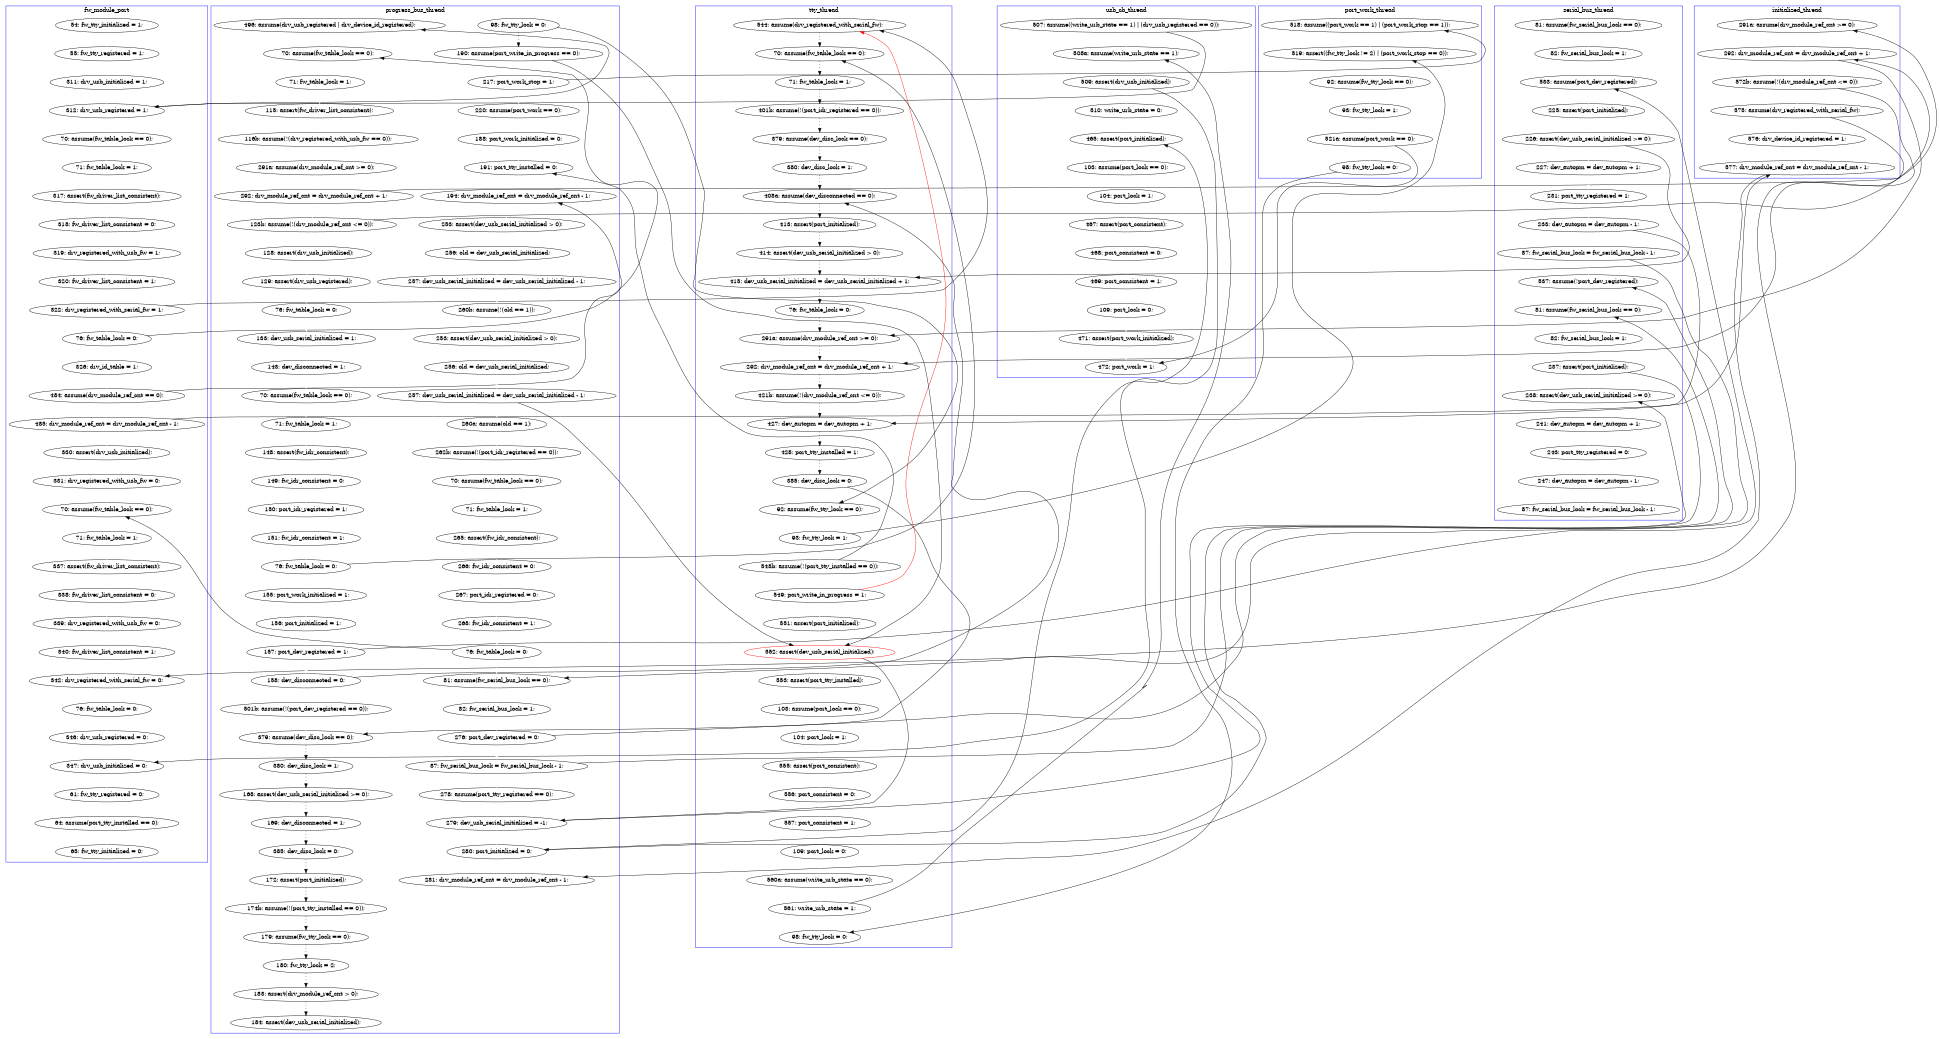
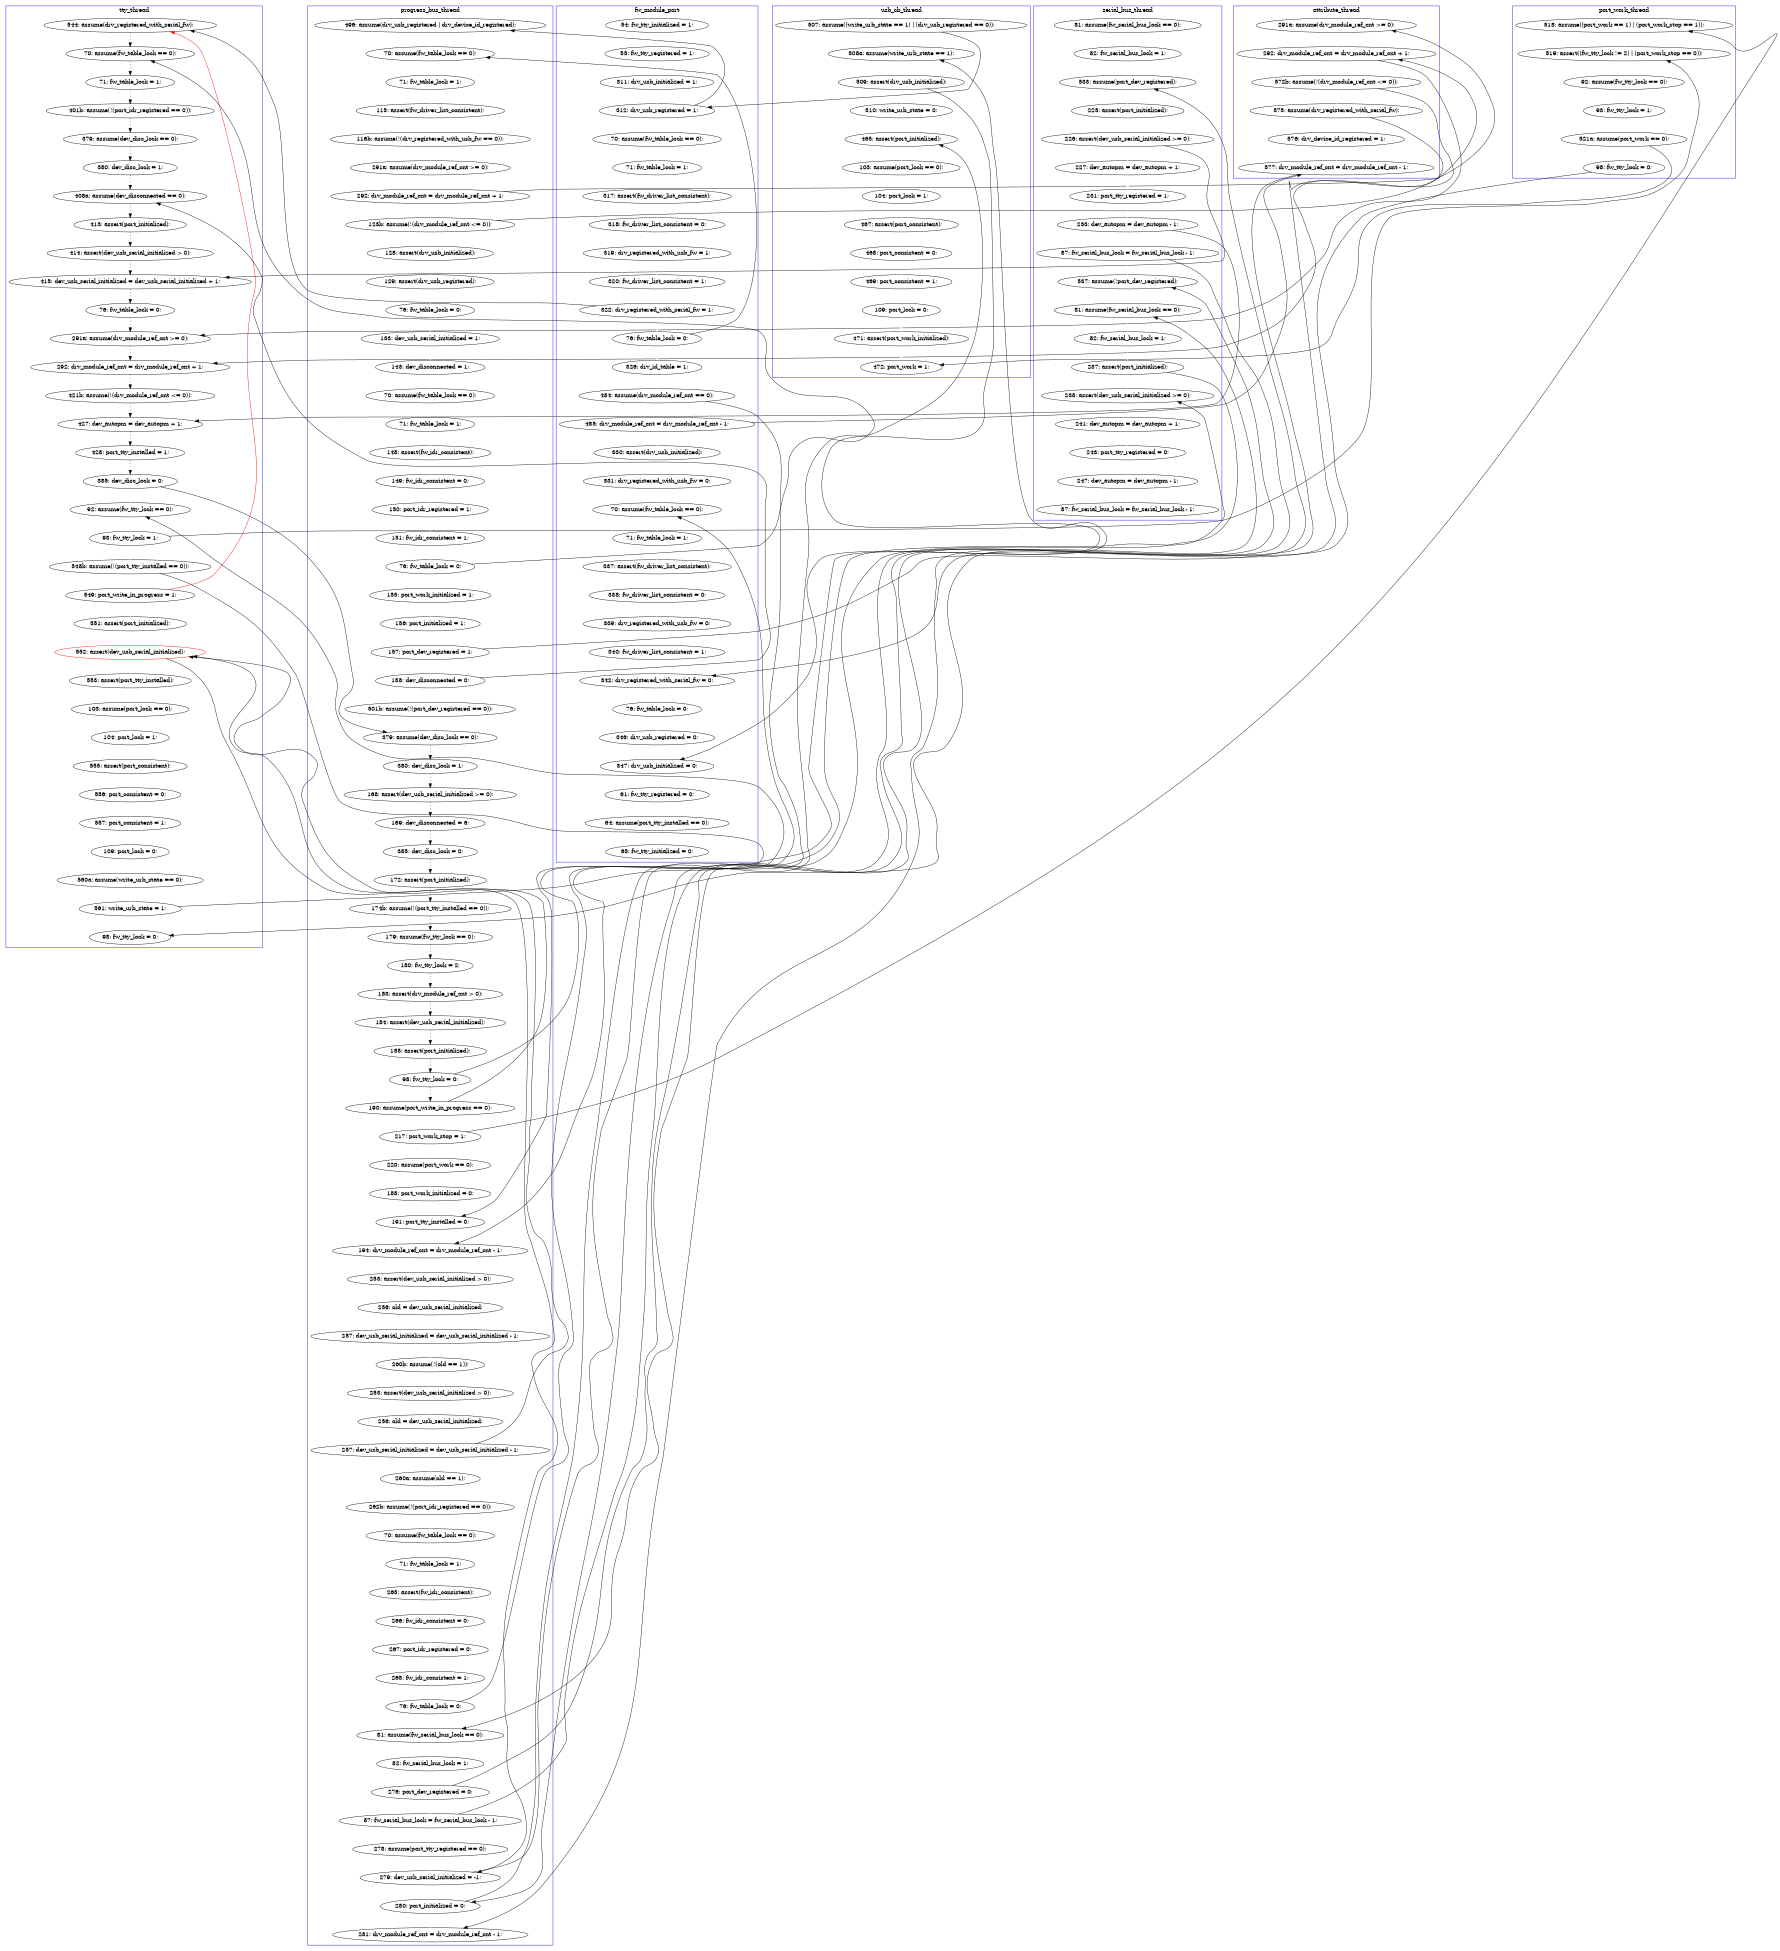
(1797, 10) -> (1336, 10)
(306, 823) -> (430, 823)
none -> (430, 1051)
